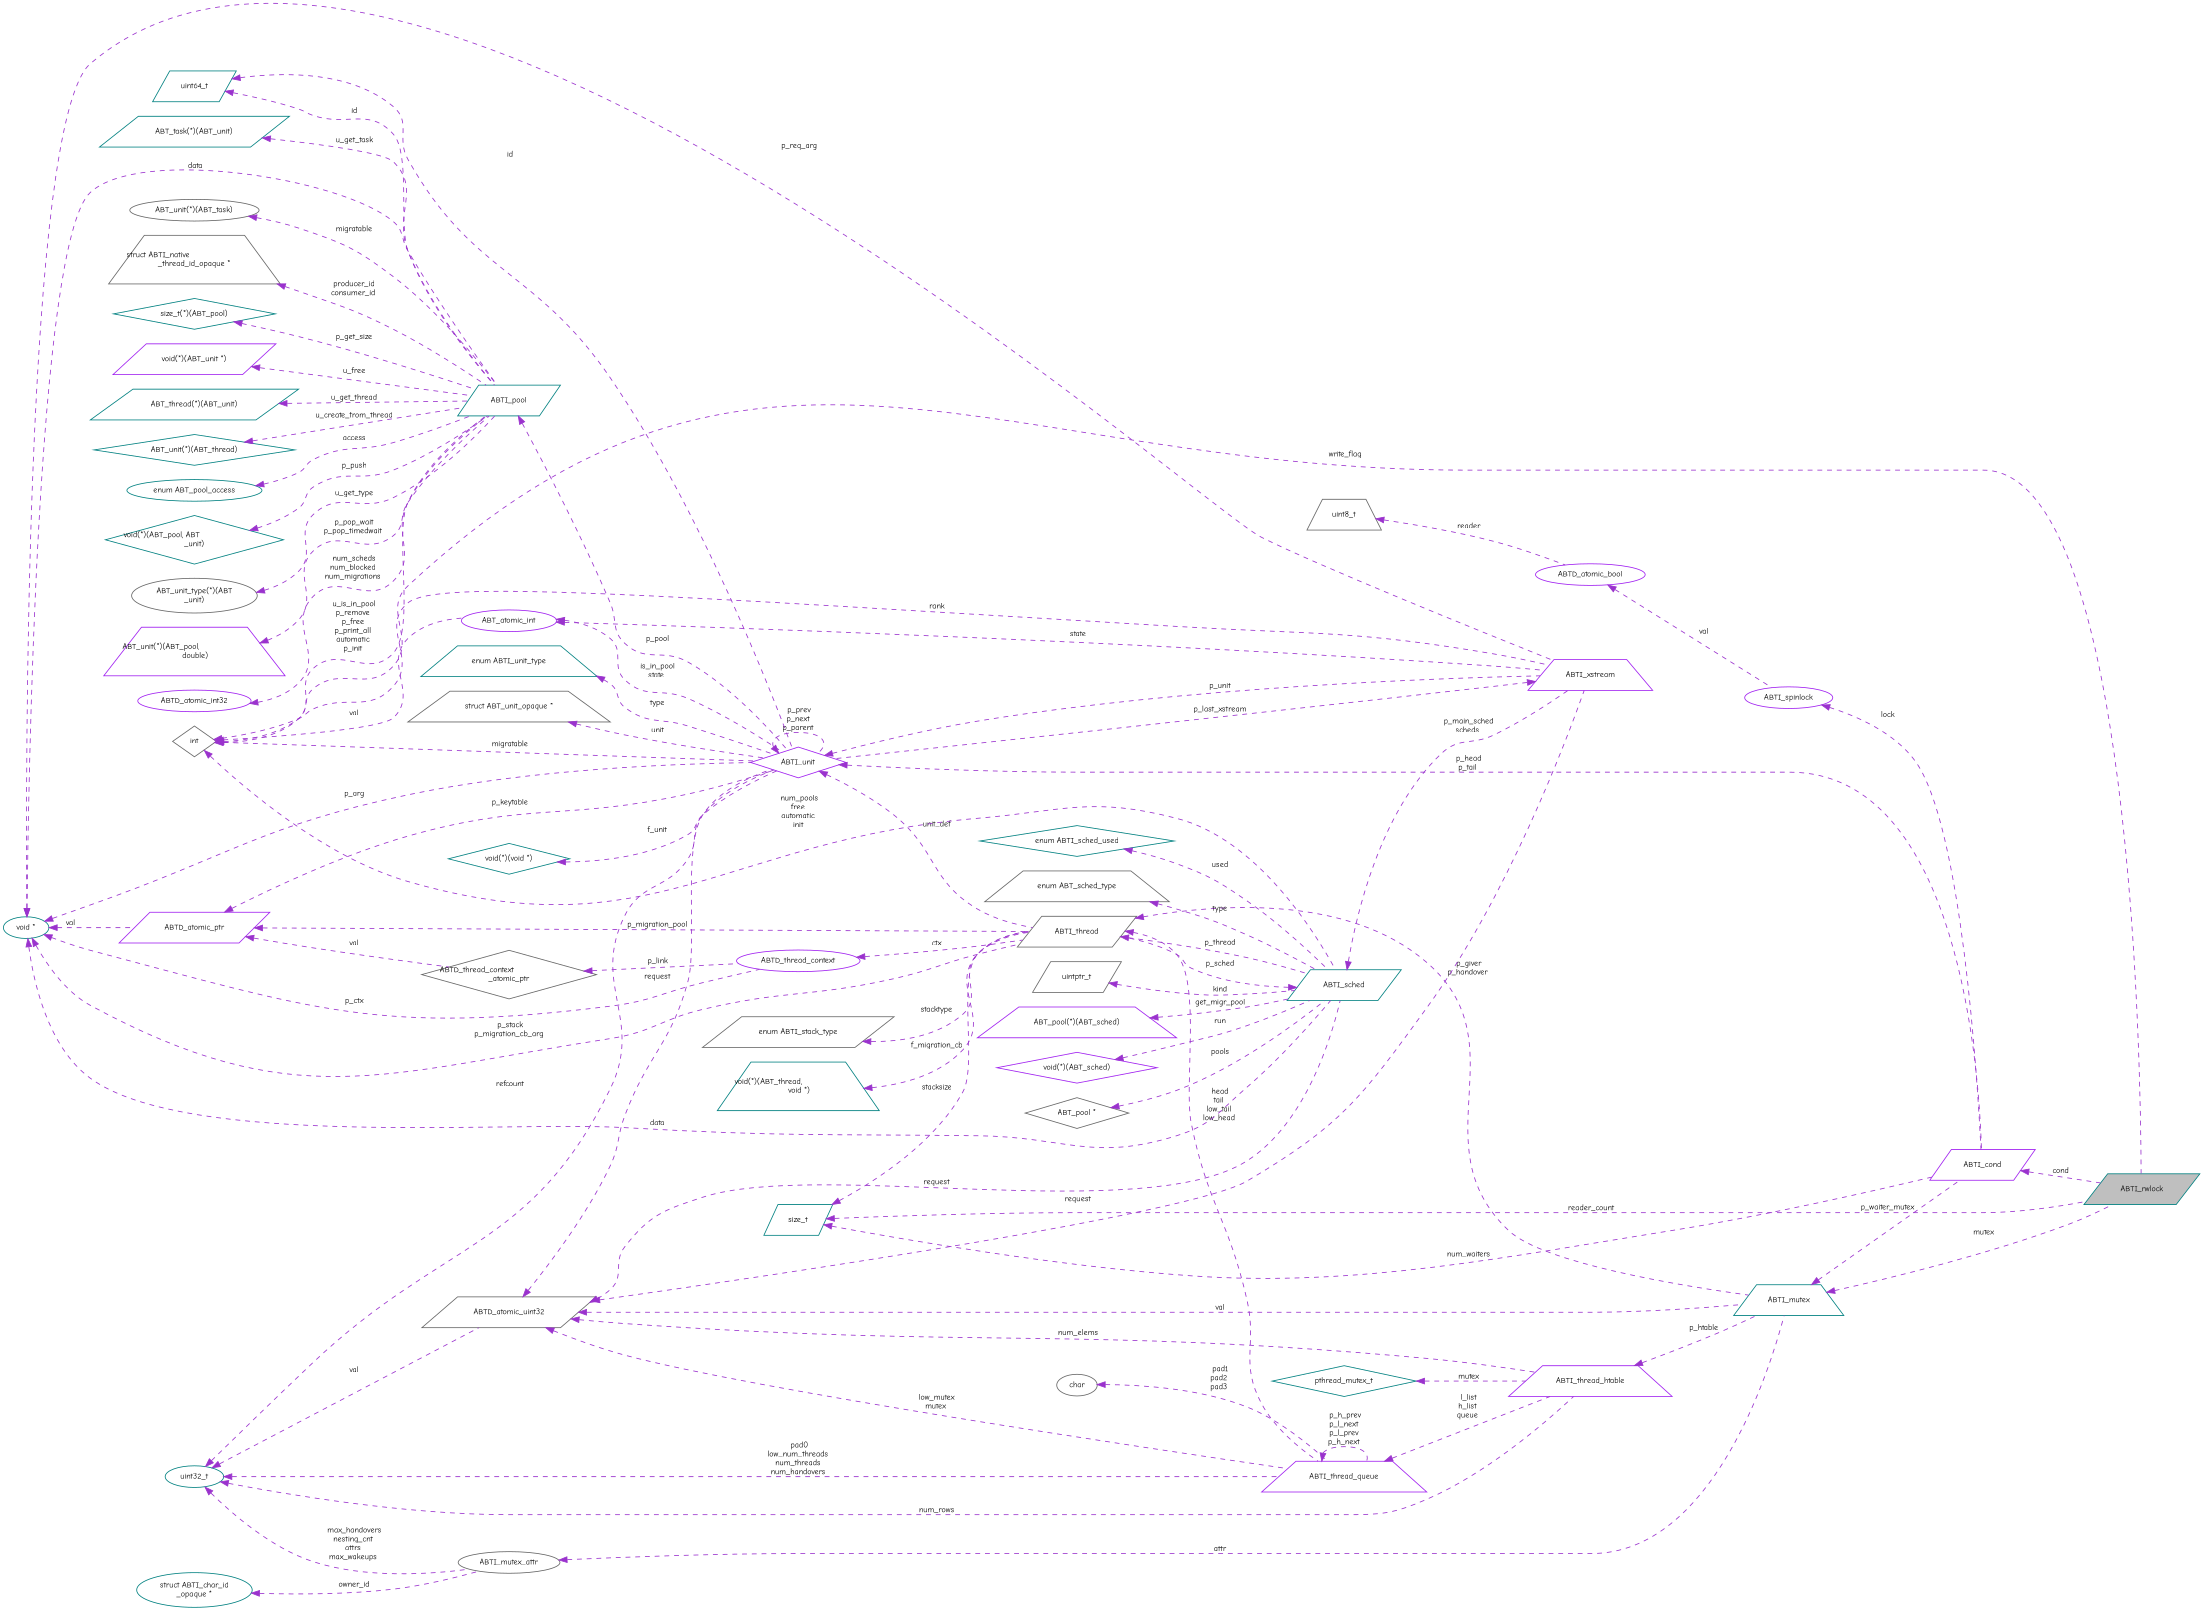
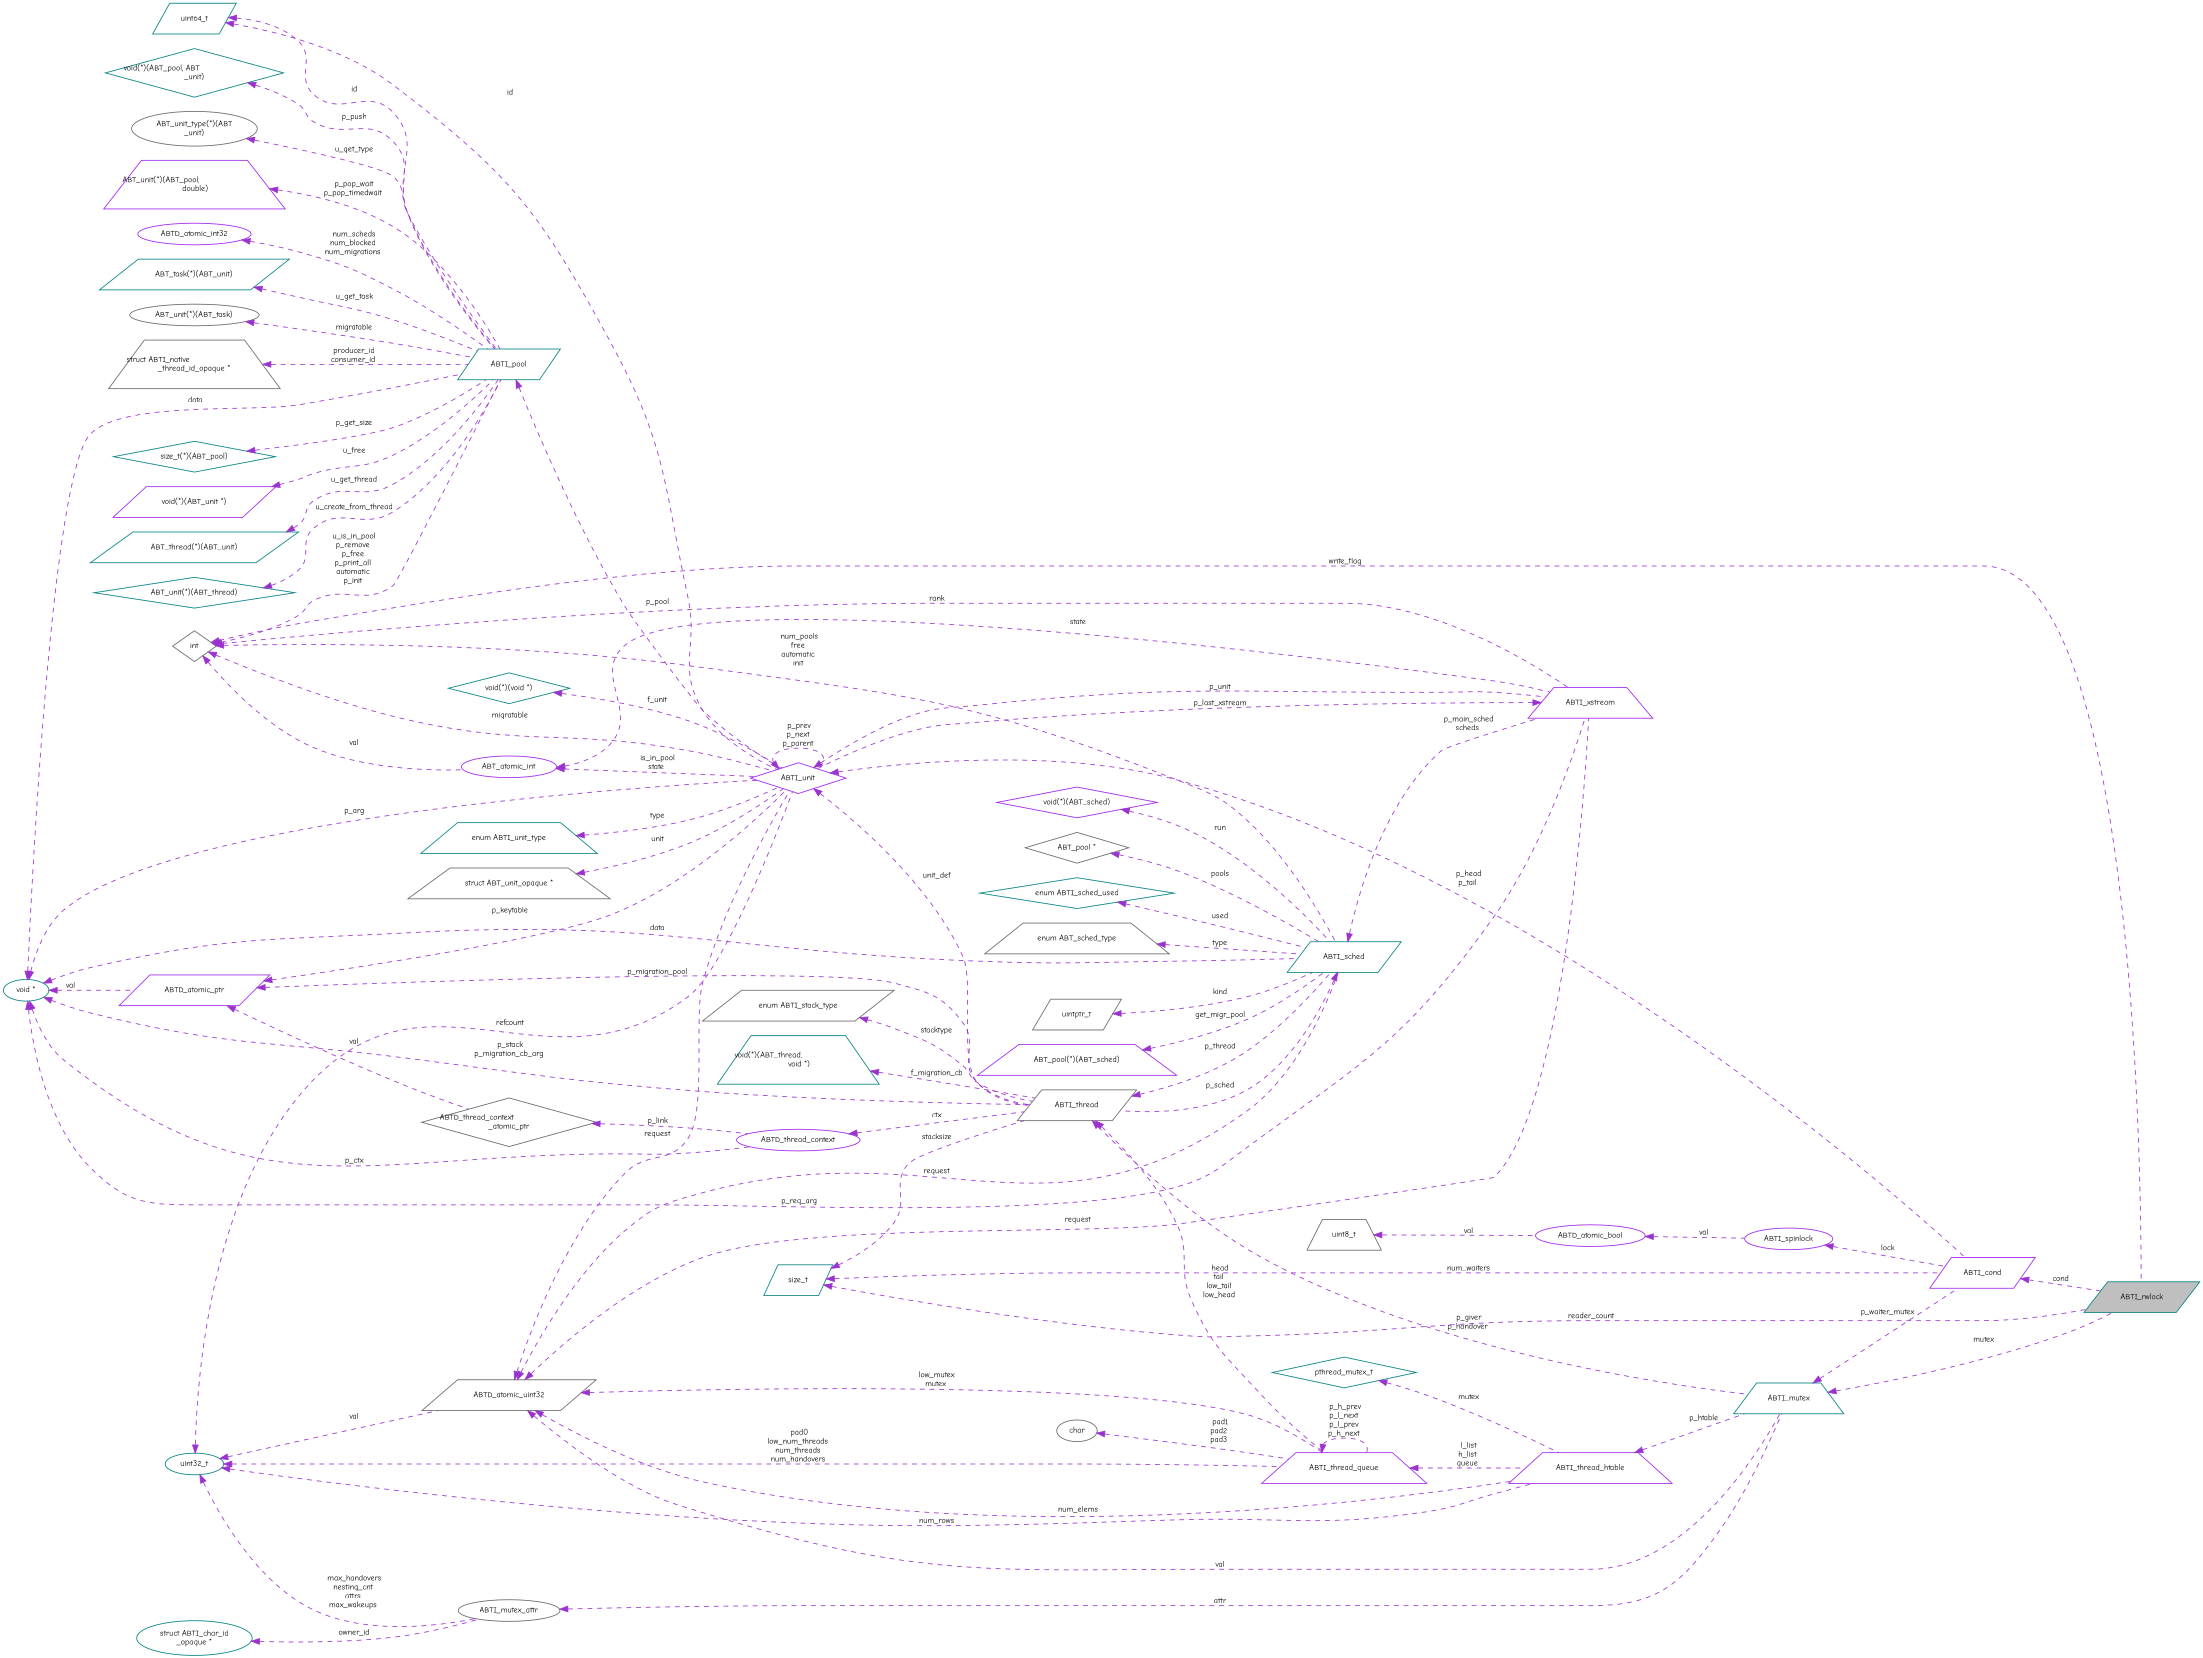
(194, 490) -> none
(1468, 526) -> (1468, 1231)
